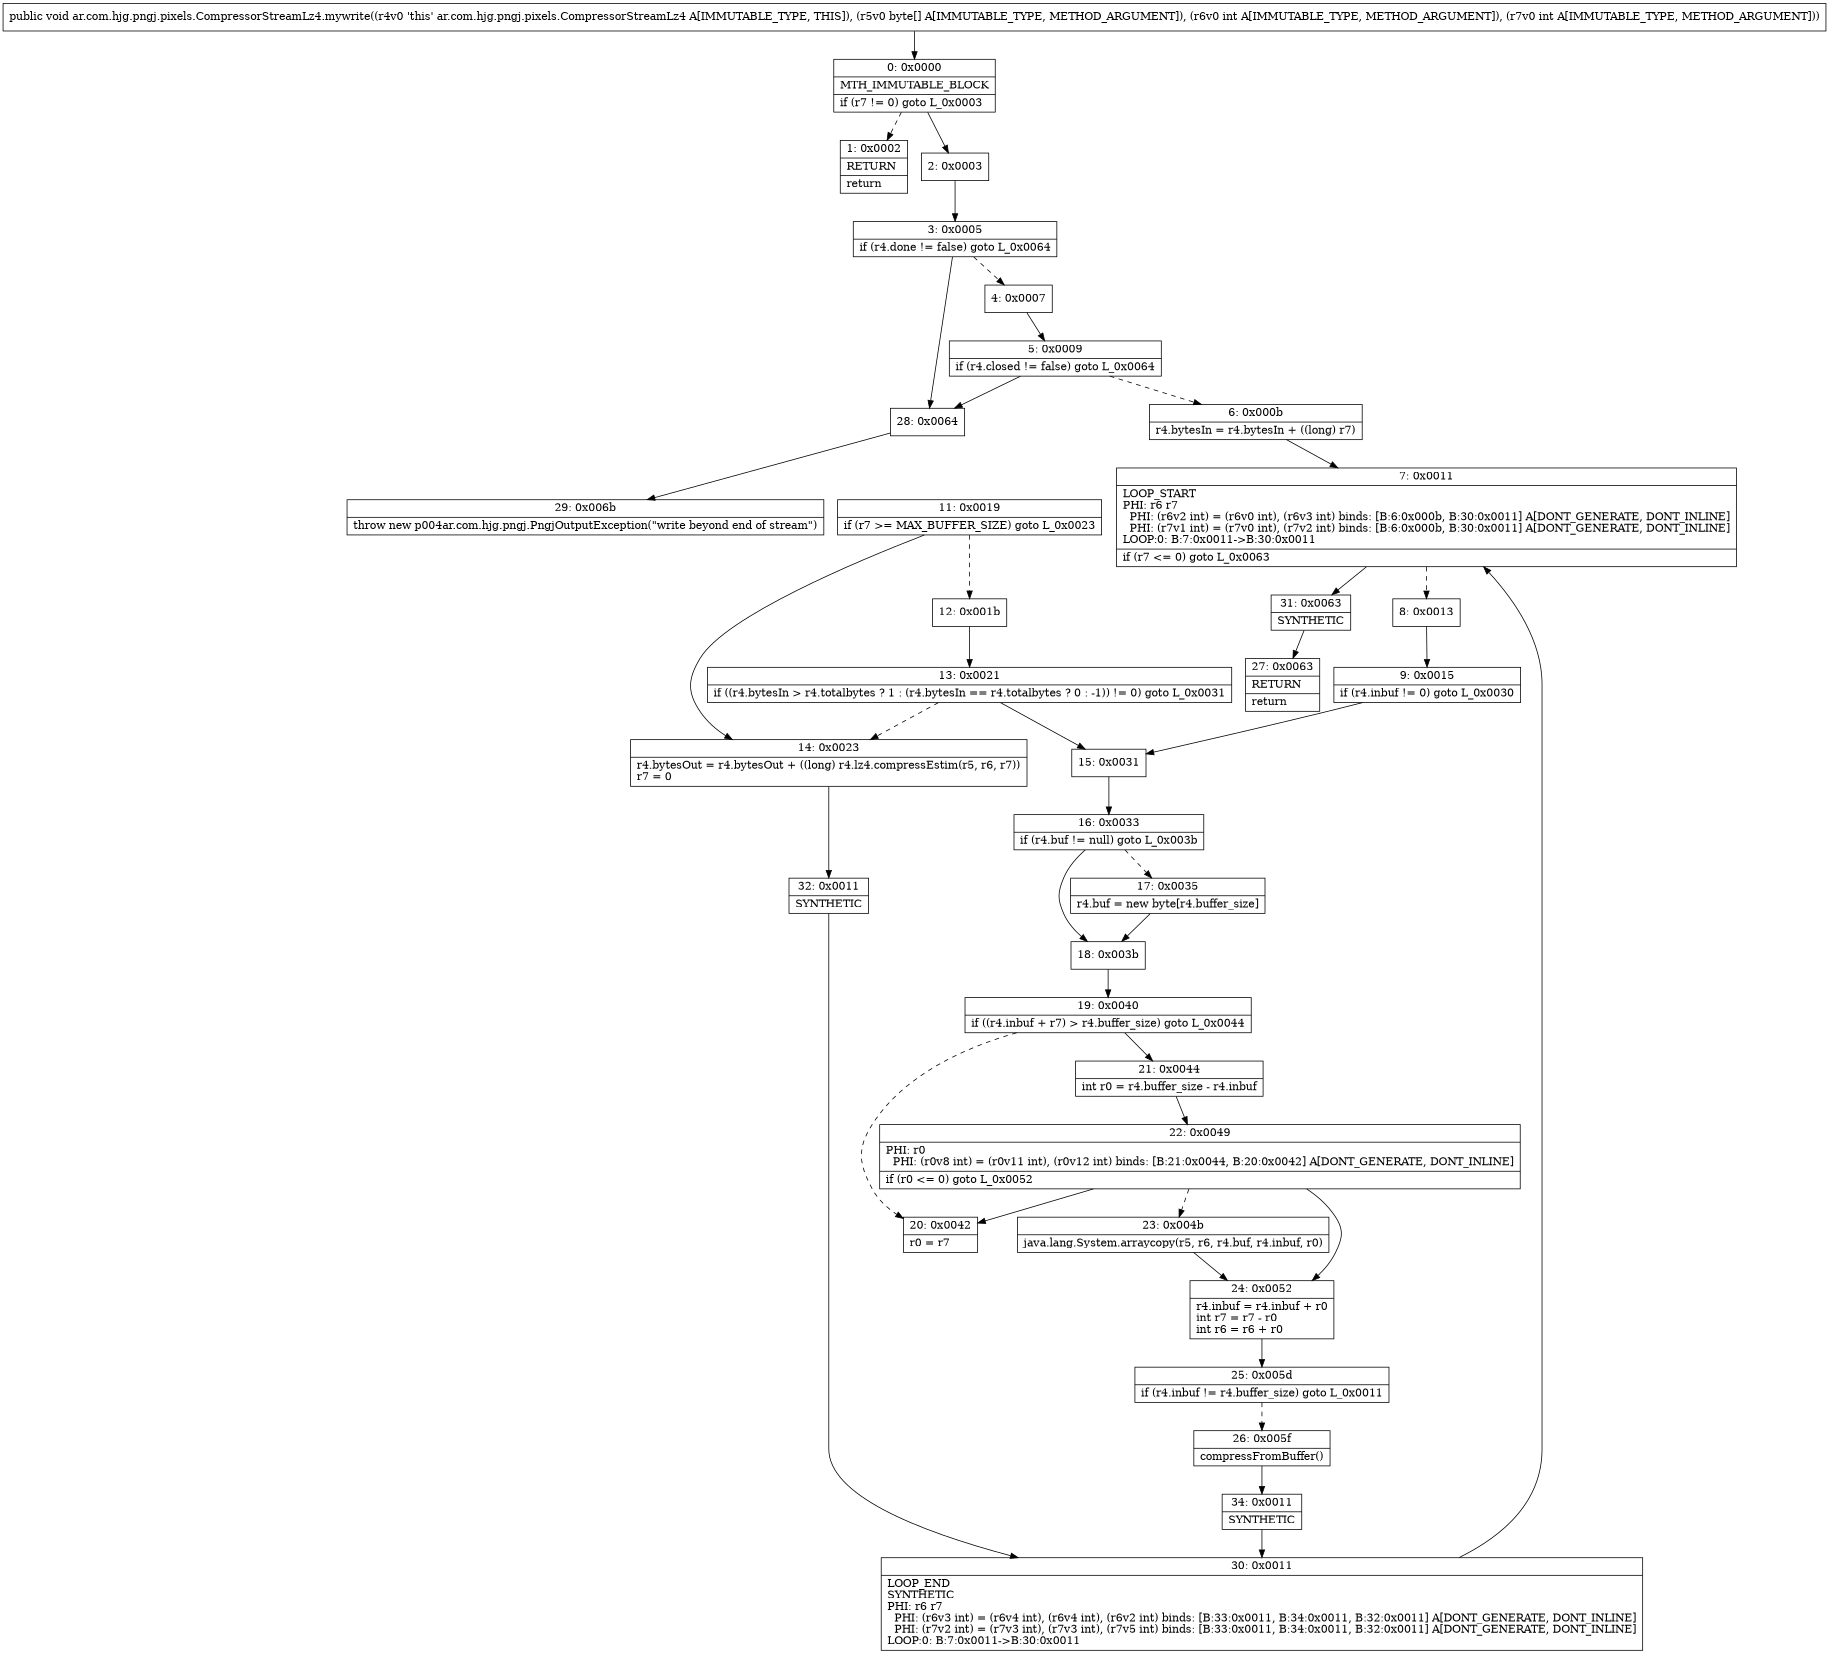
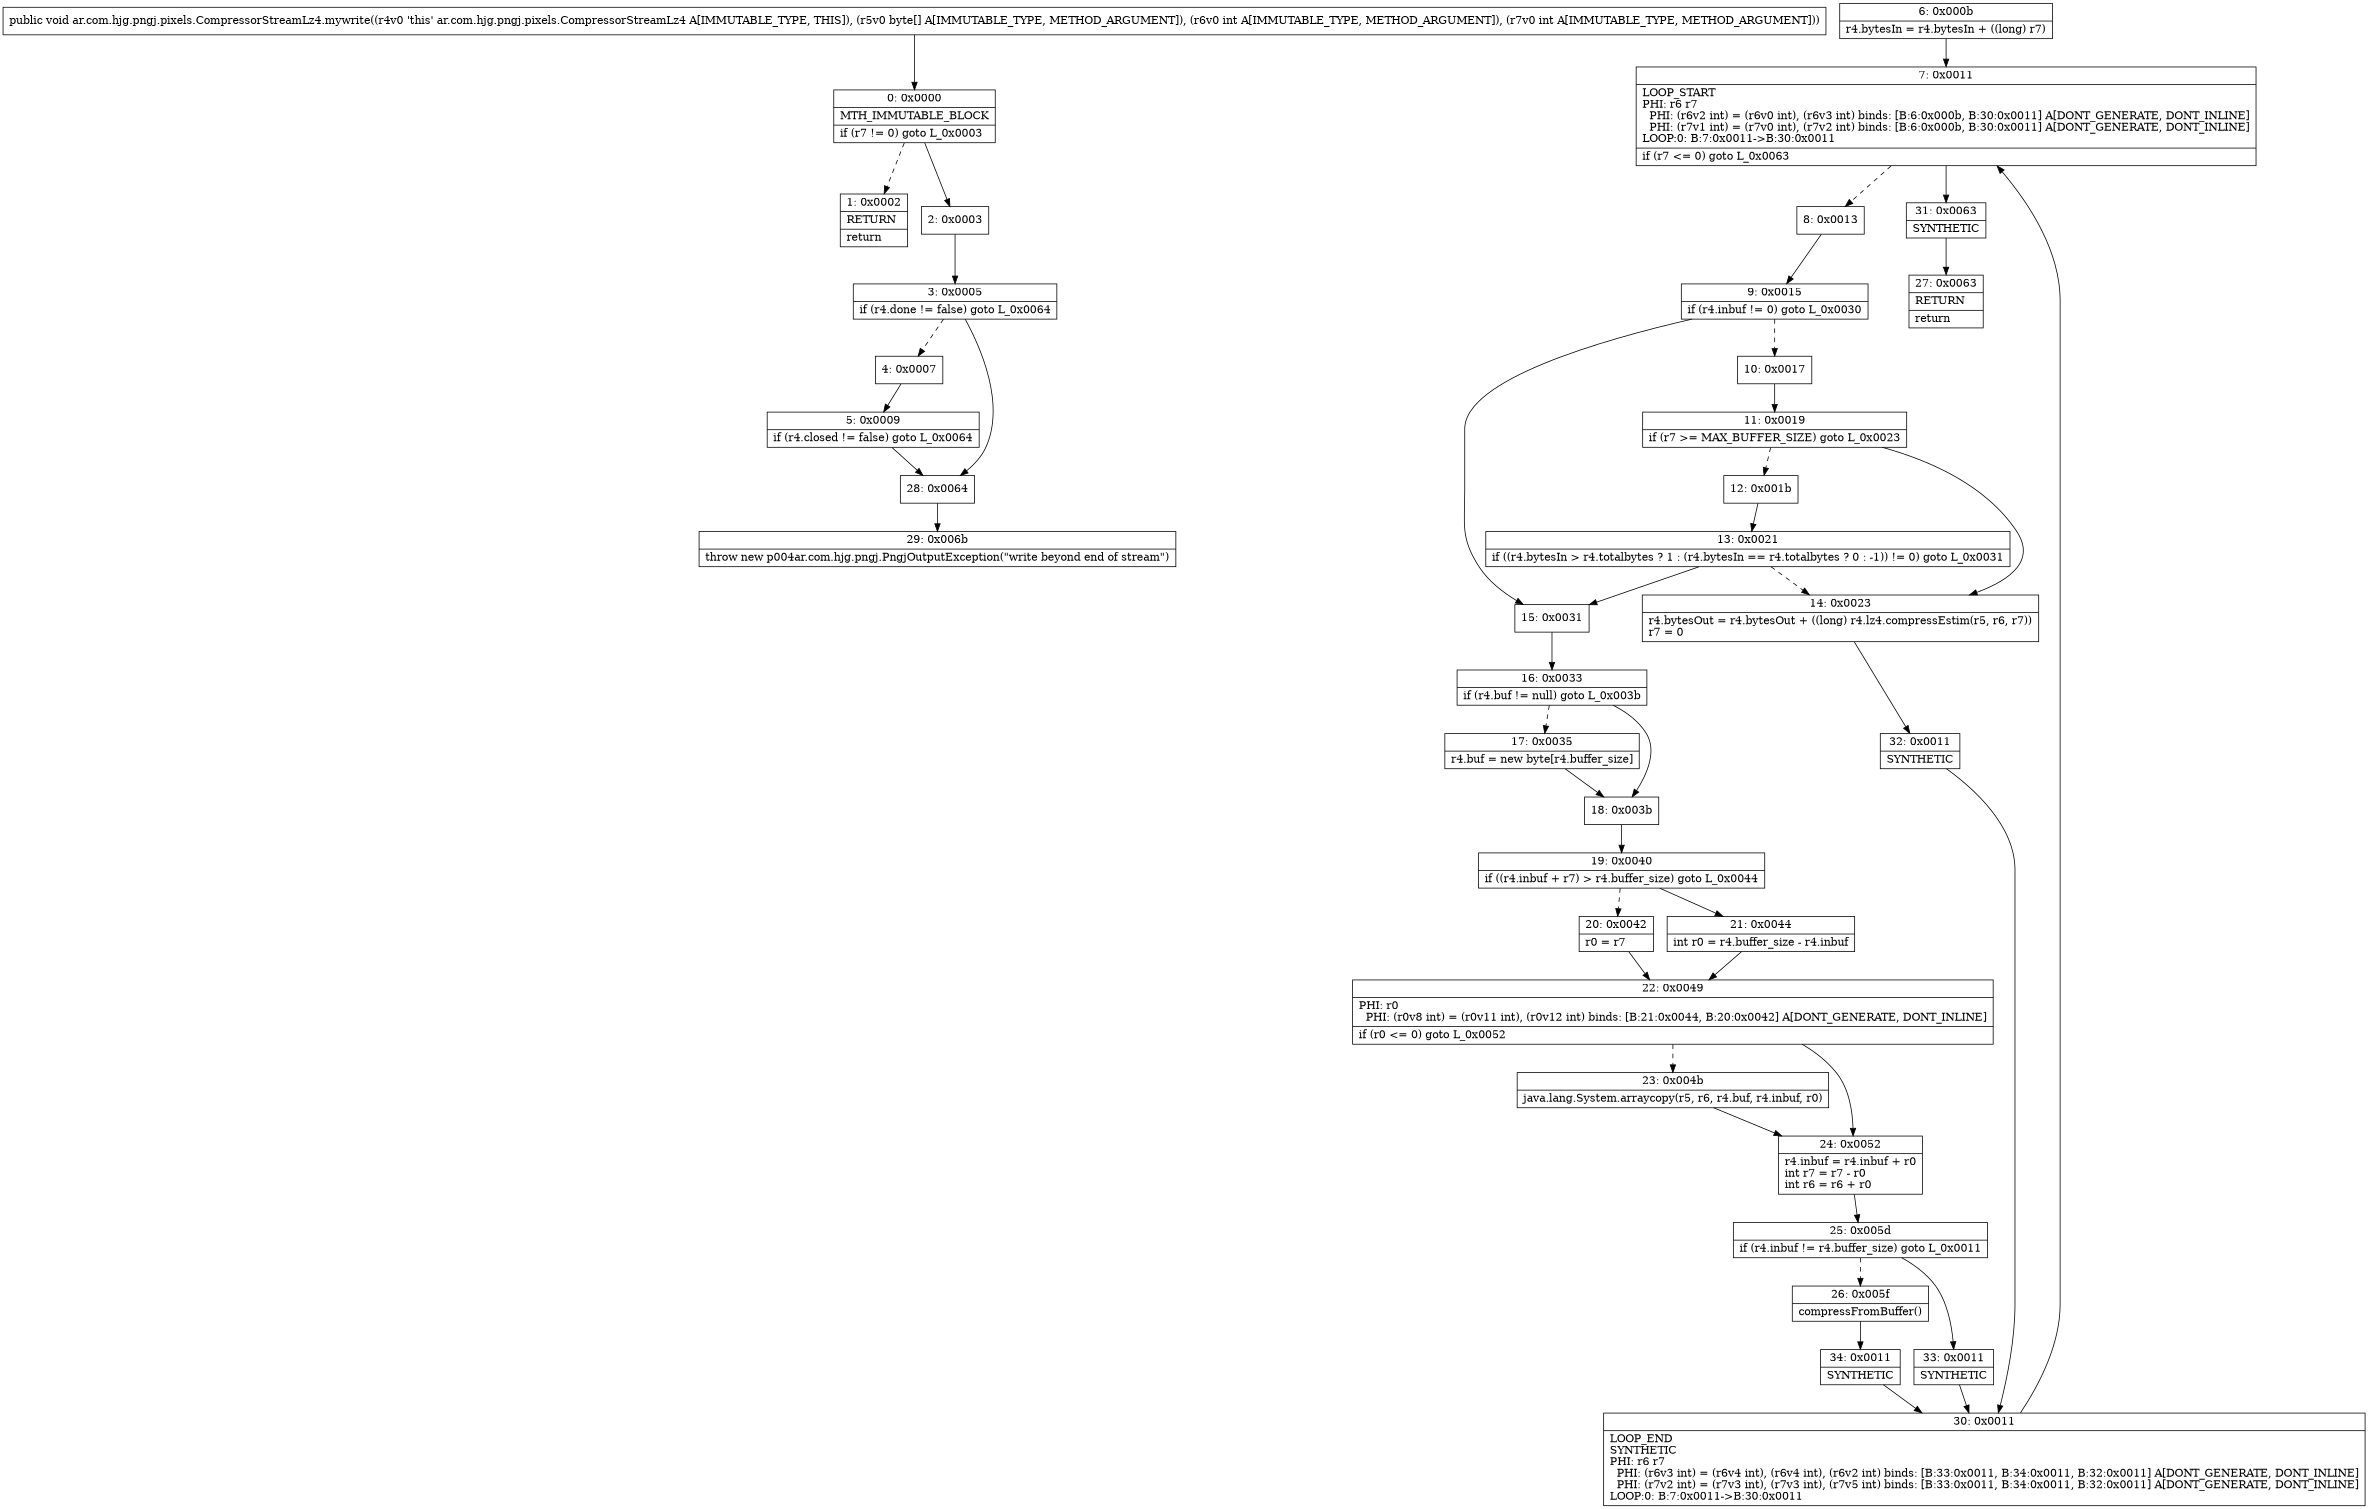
none -> (1775, 370)
(1152, 389) -> none
(1039, 1205) -> (1637, 963)
none -> (1954, 1367)
